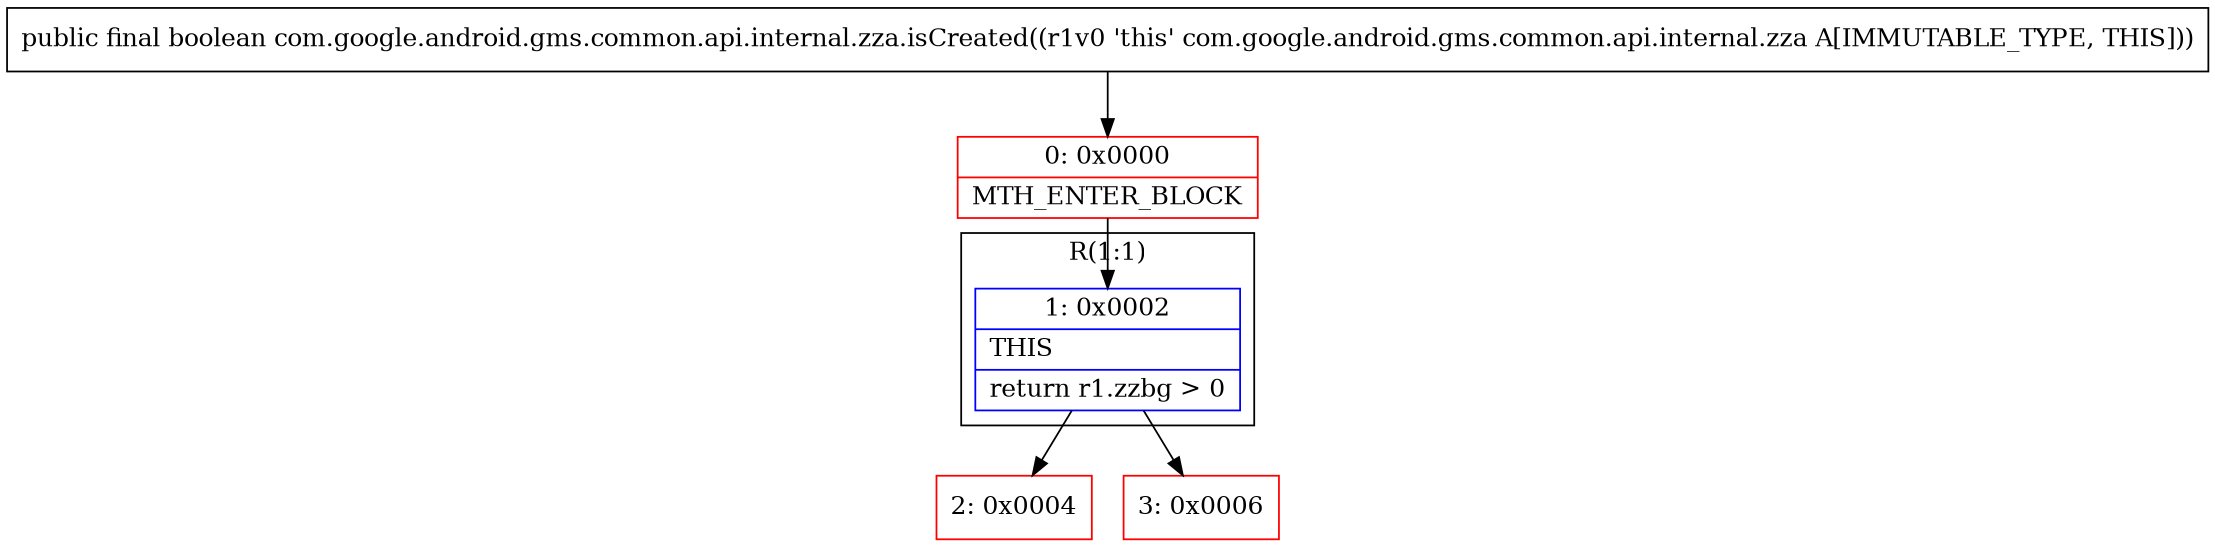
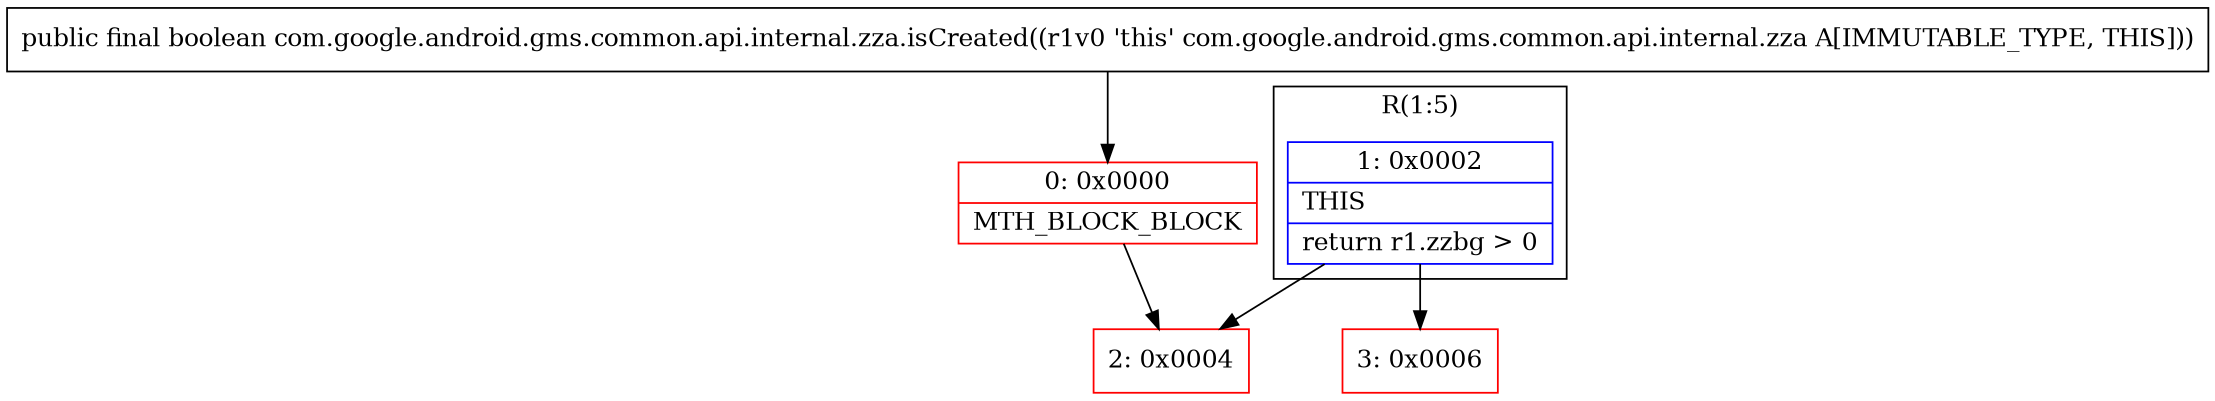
(1108, 197) -> (1108, 222)
(1108, 244) -> (1138, 278)
(1108, 253) -> (1420, 107)
